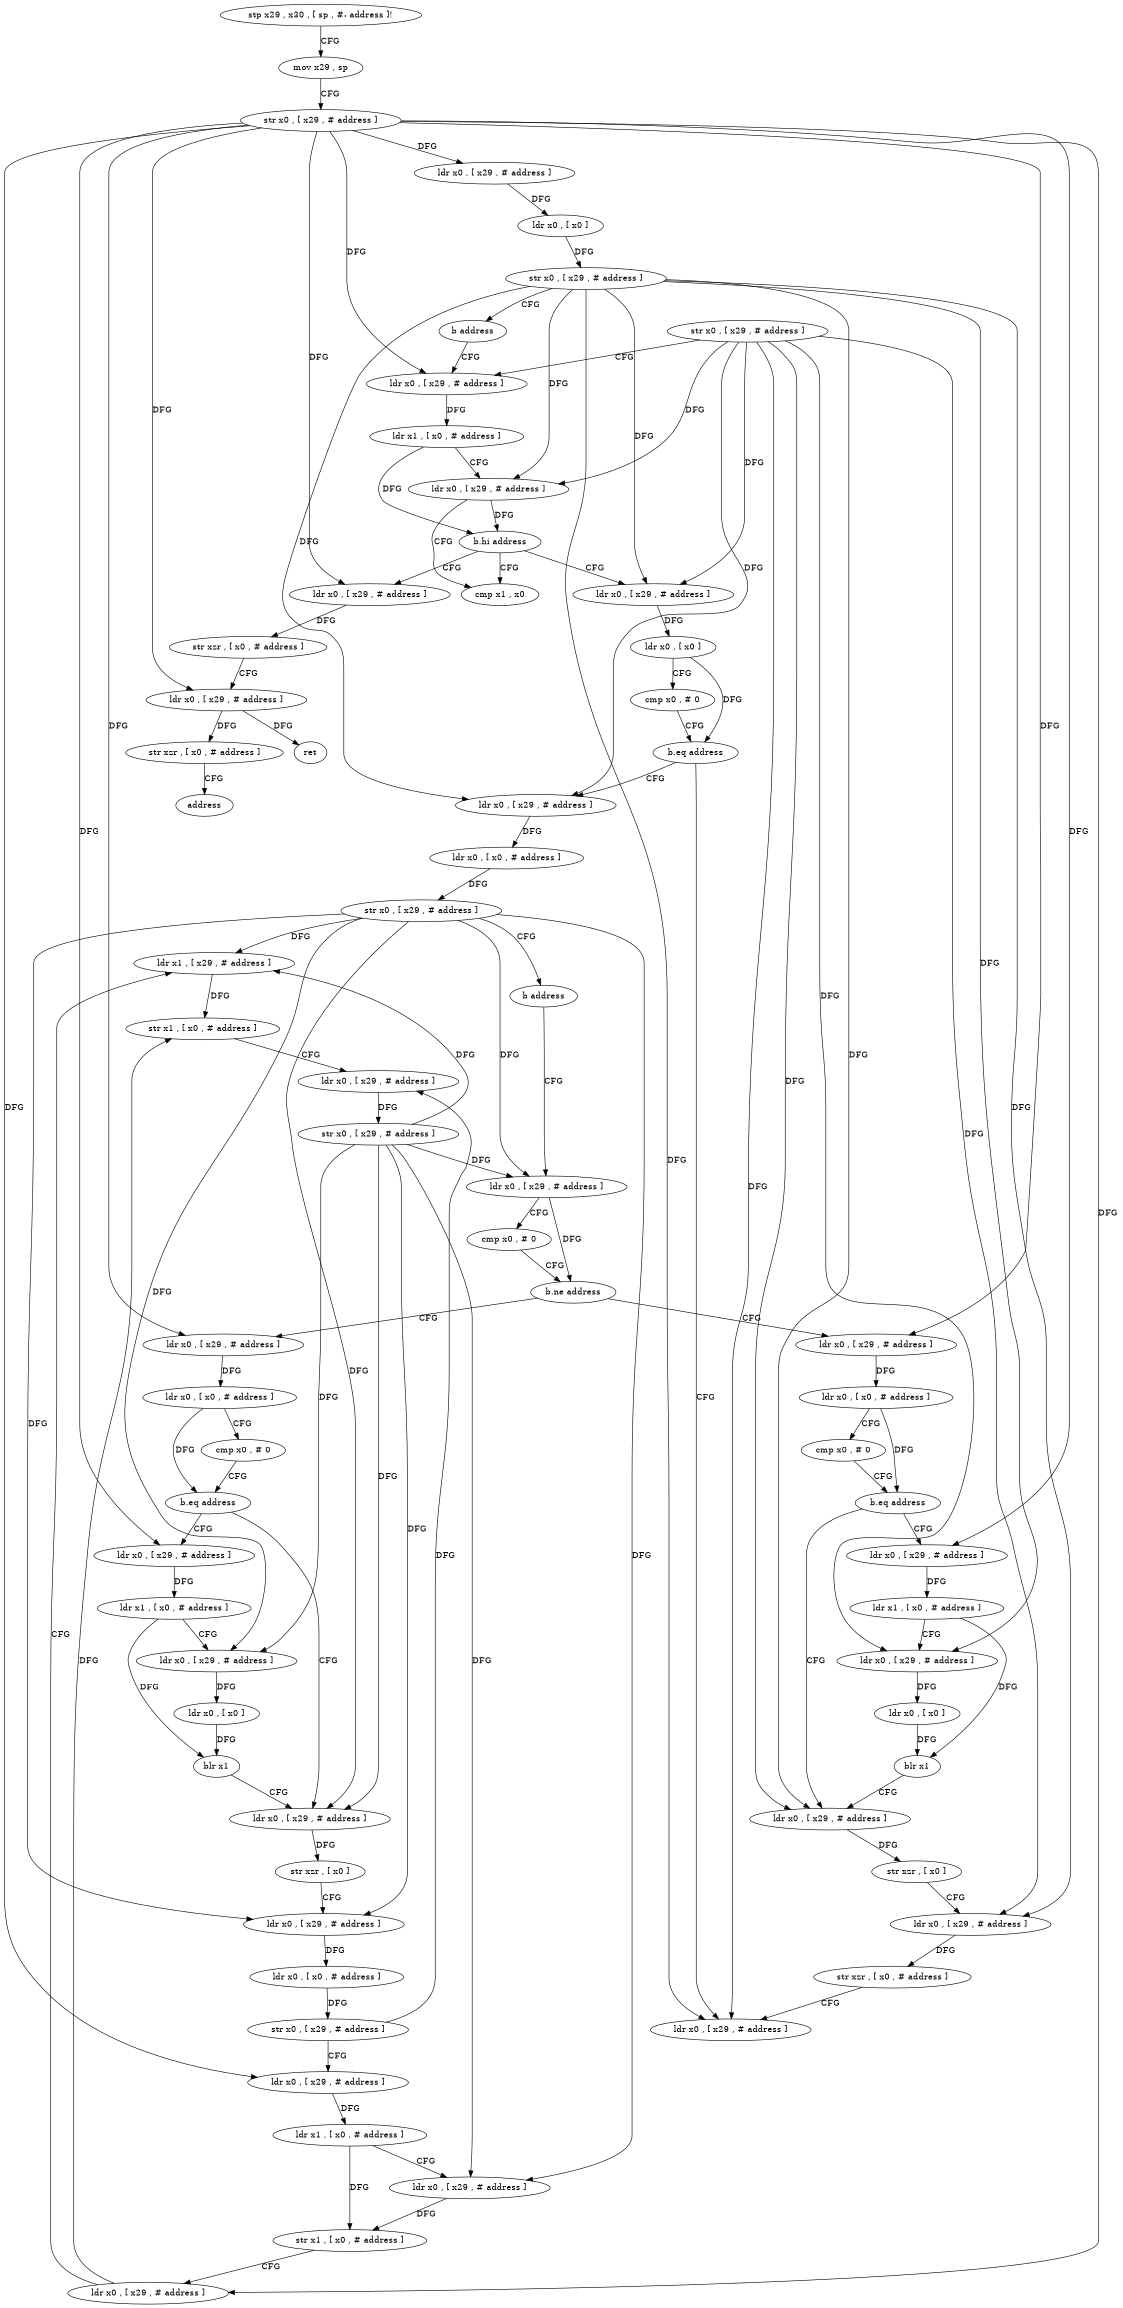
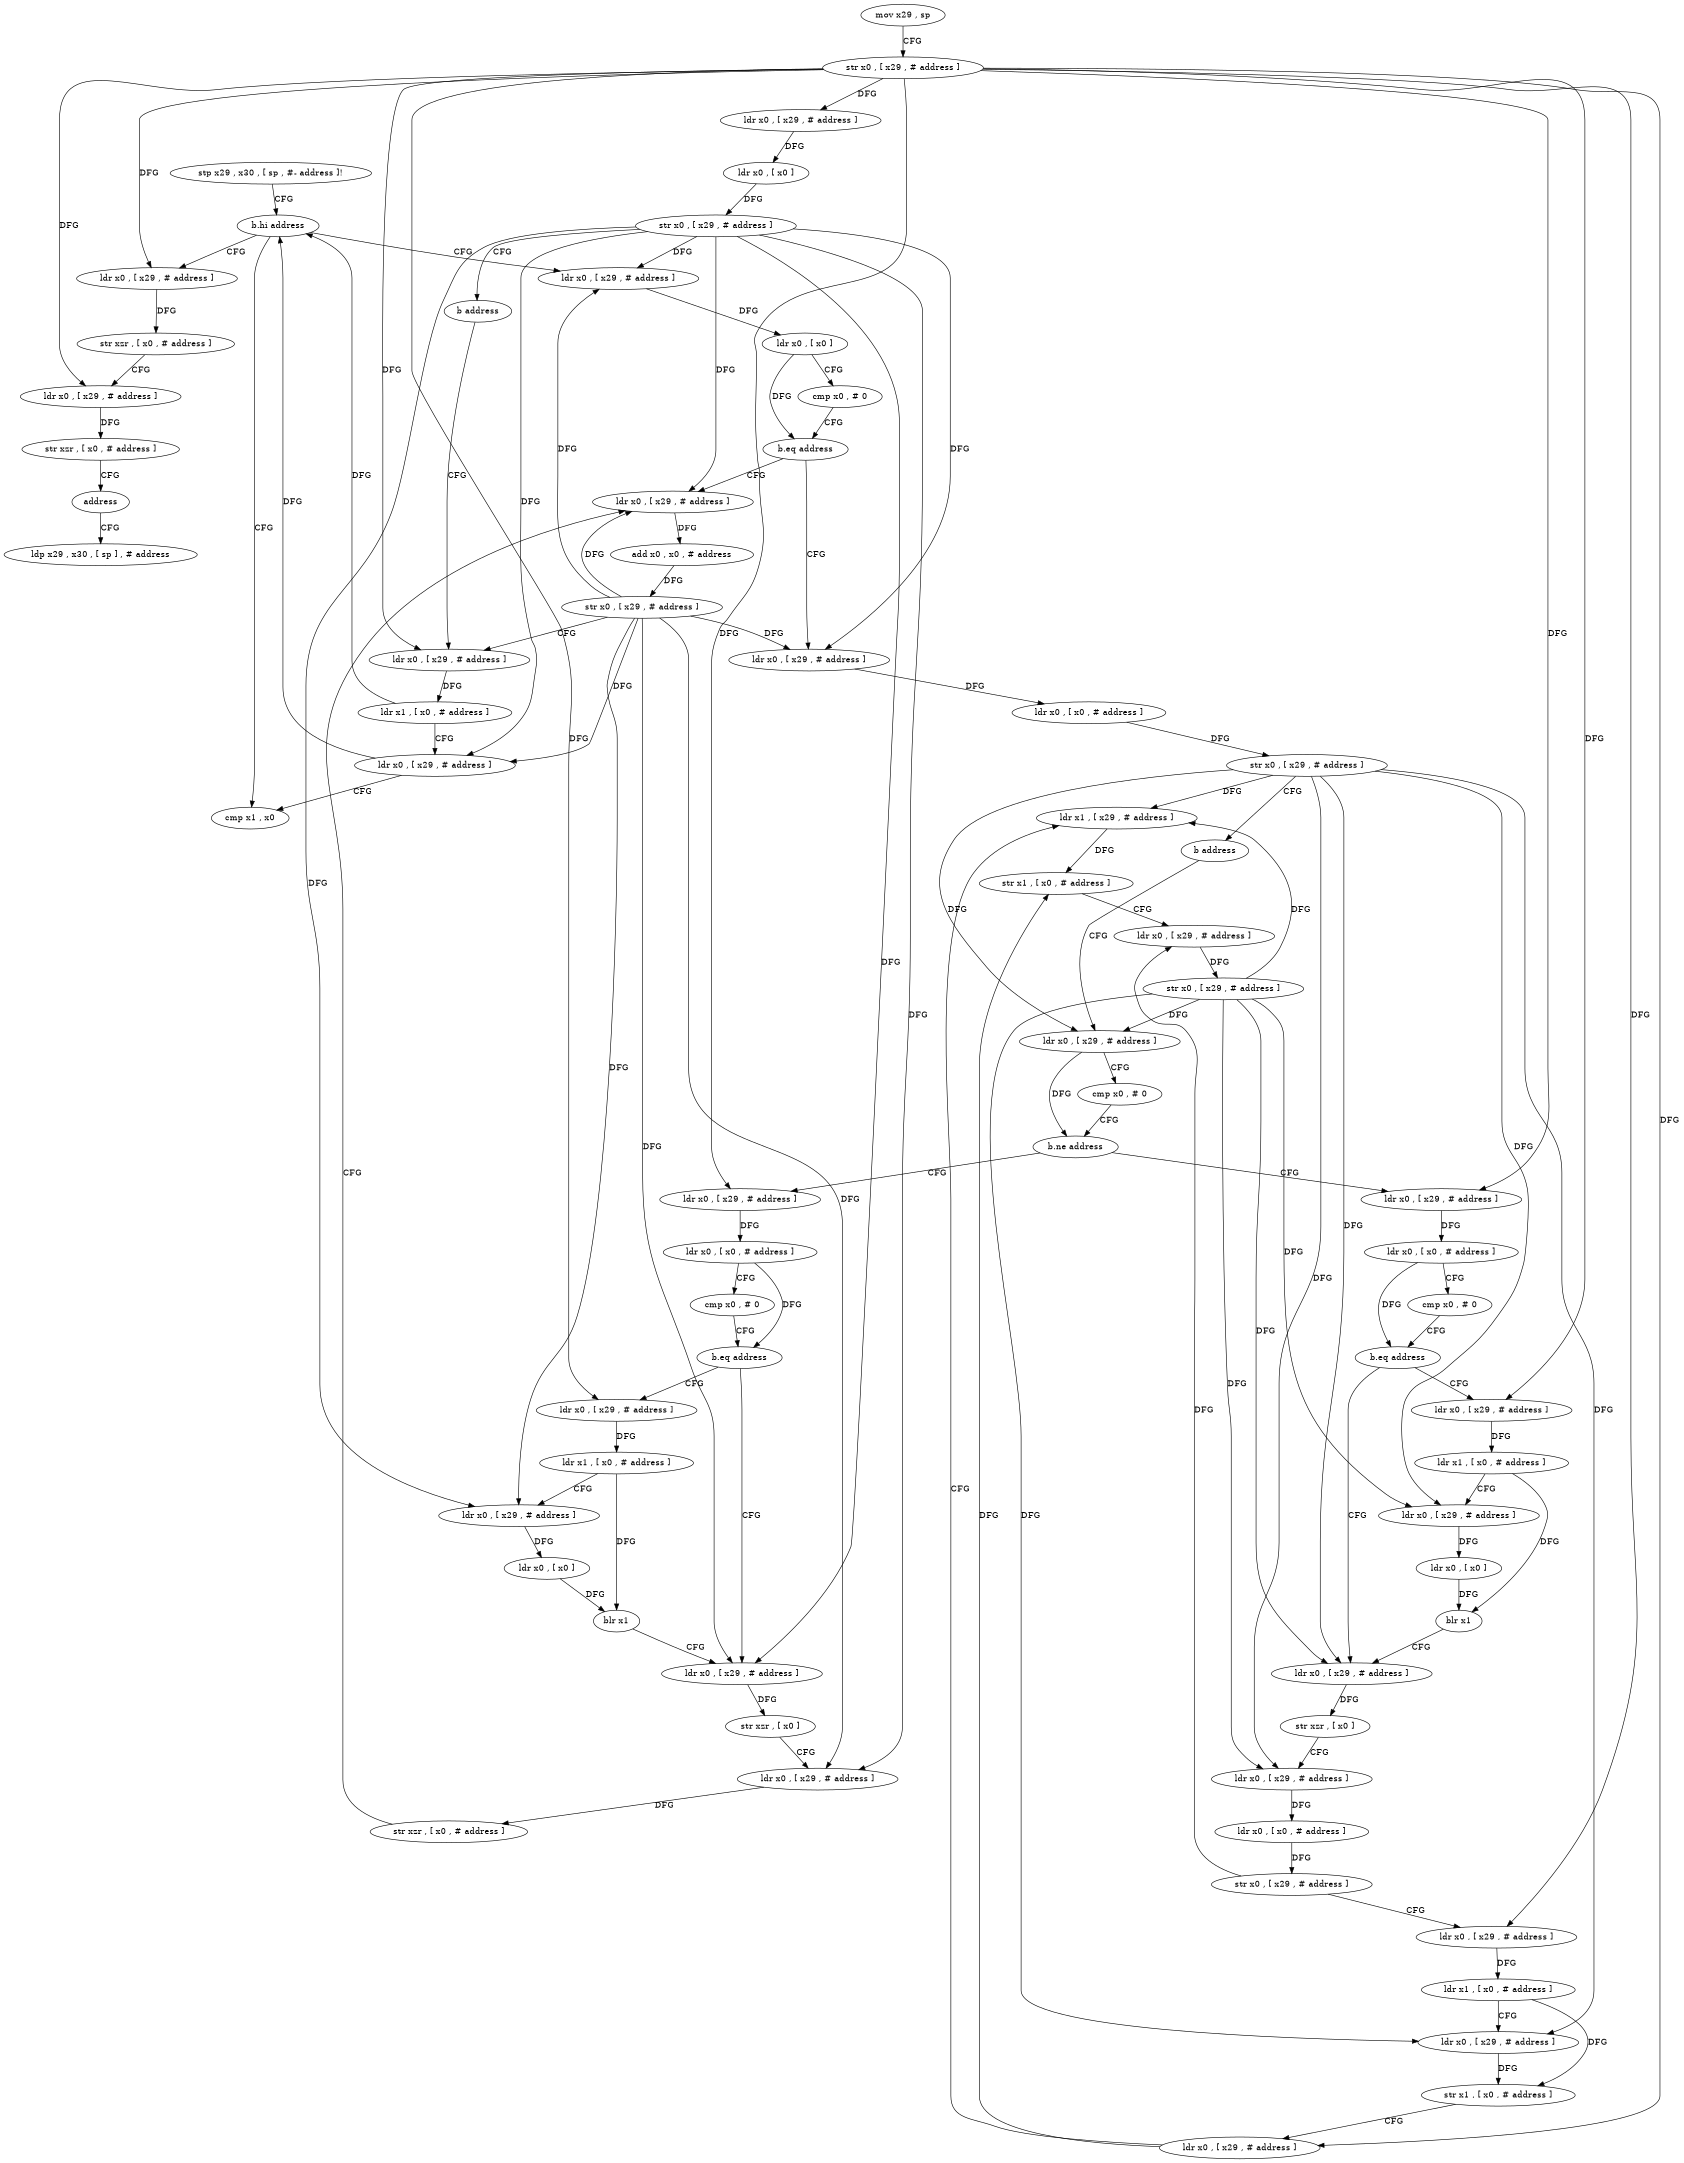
(321, 38) -> (274, 197)
none -> (101, 555)
none -> (682, 555)
(310, 753) -> none
